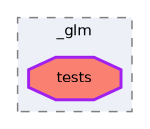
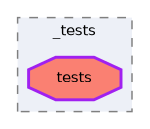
(75, 32) -> (75, 32)
